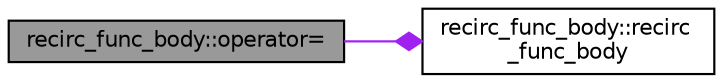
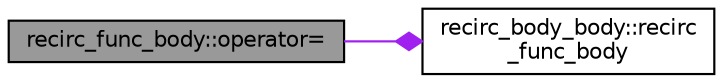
(568, 41) -> (568, 41)
